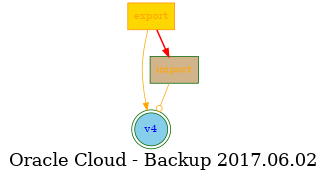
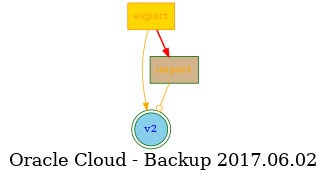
(151, 129) -> (151, 129)
